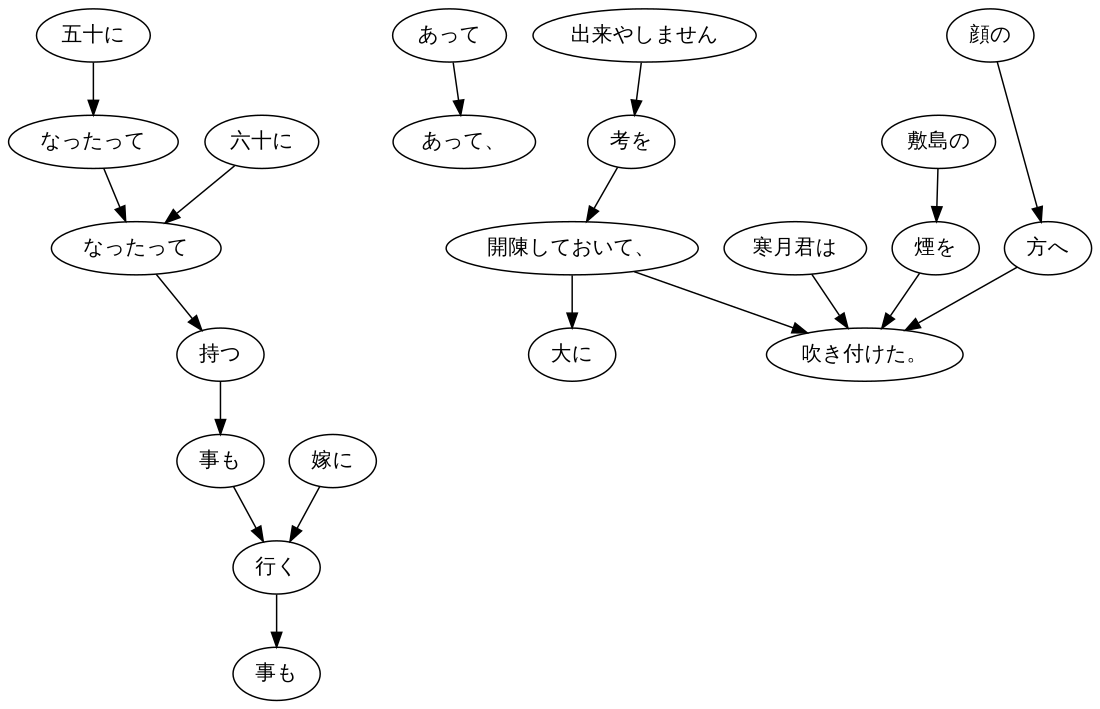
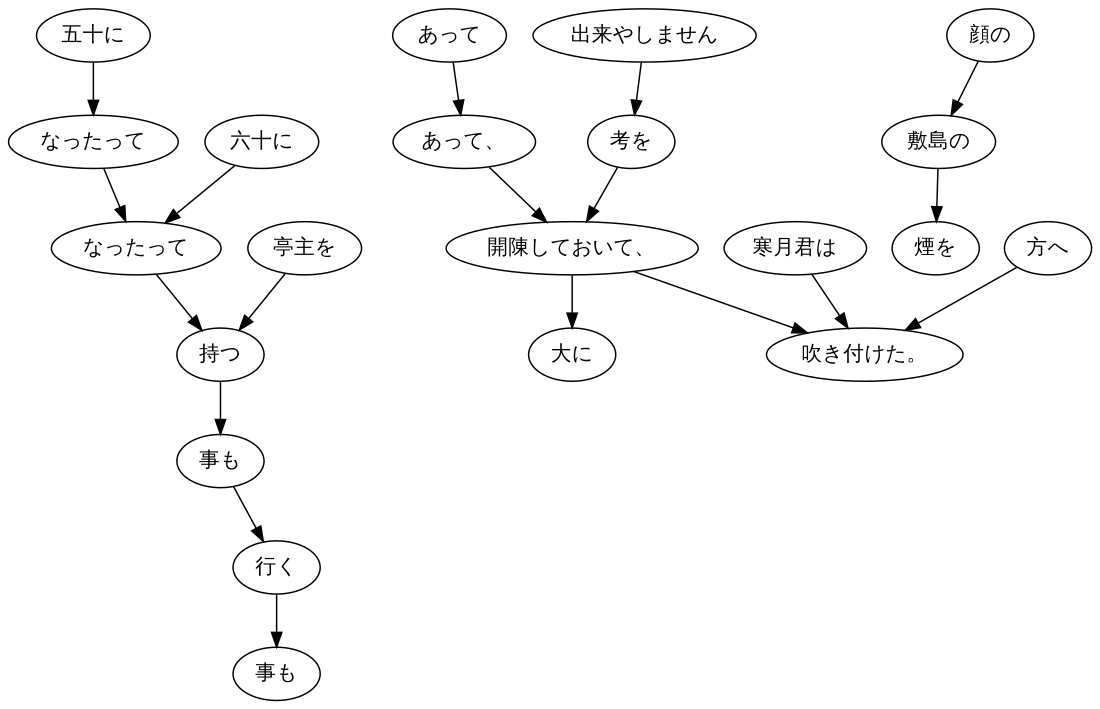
(1017, 135) -> (968, 82)
none -> (513, 190)
none -> (305, 248)
(905, 295) -> none
(333, 461) -> none
